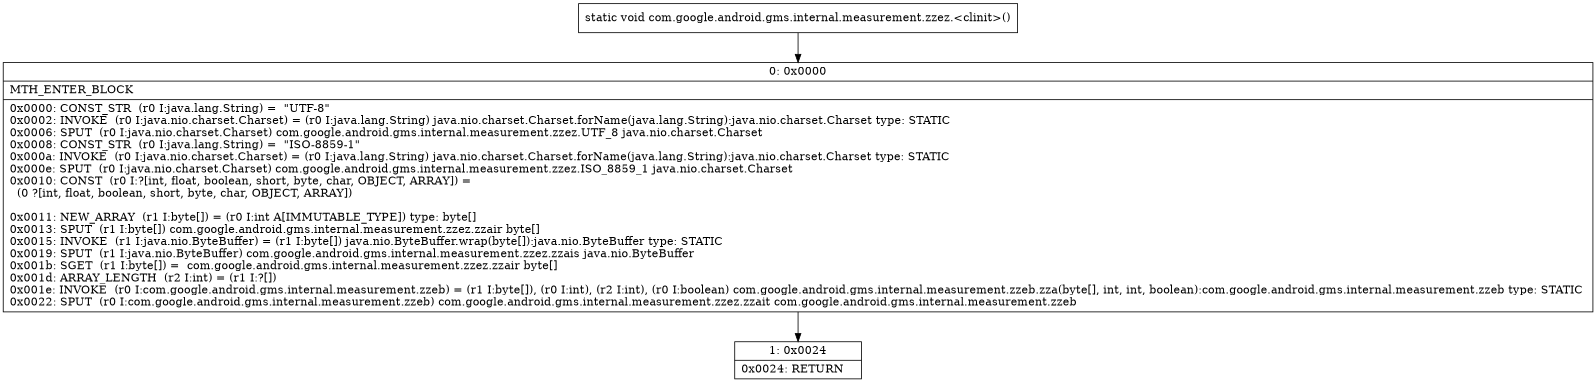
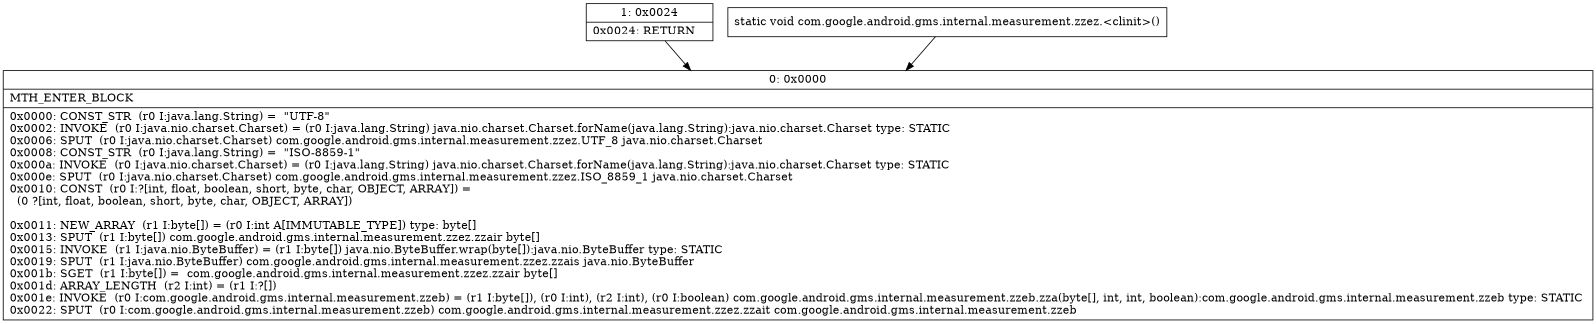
(798, 323) -> (675, 53)
